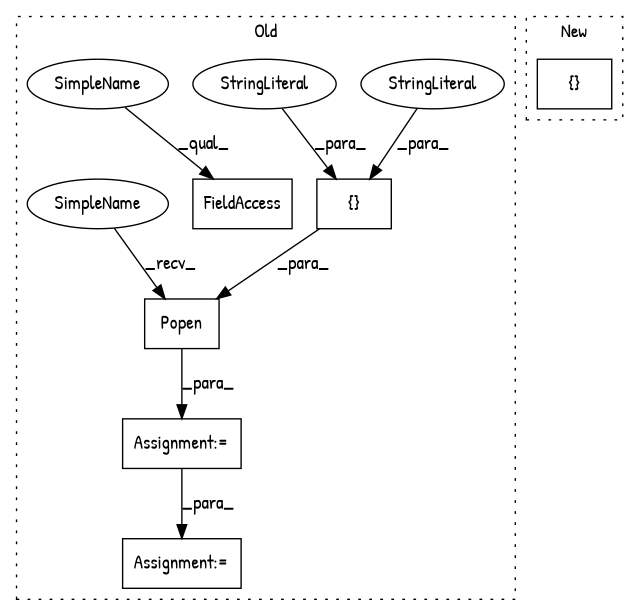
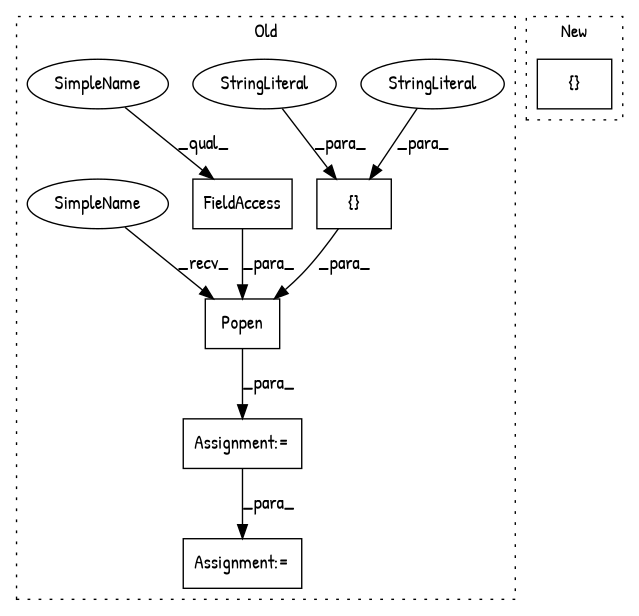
none -> (242, 257)
